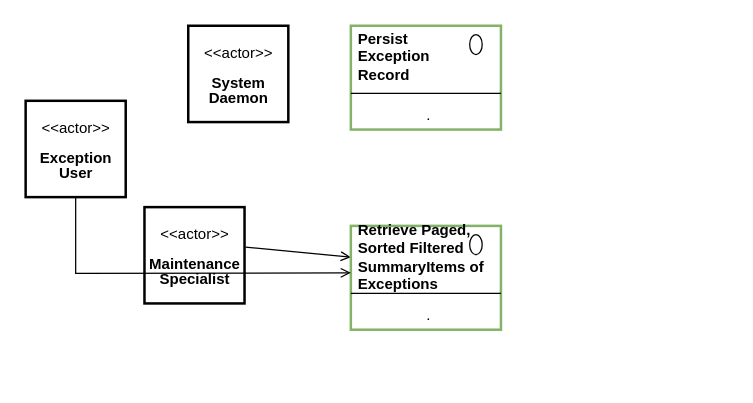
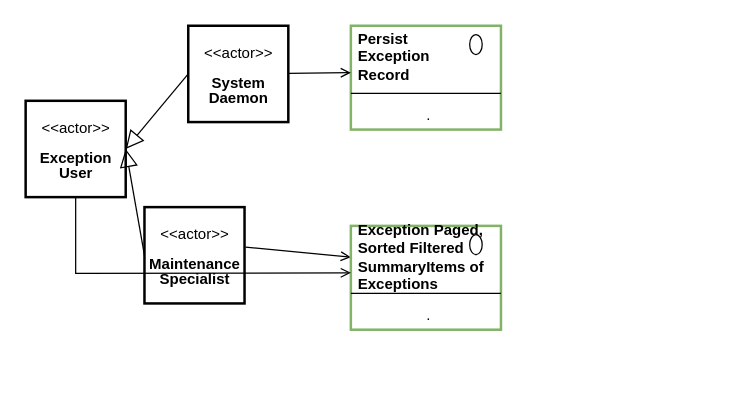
none -> (317, 73)
none -> (163, 104)
none -> (136, 208)
(419, 257) -> (419, 257)
